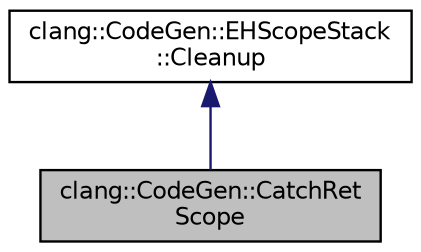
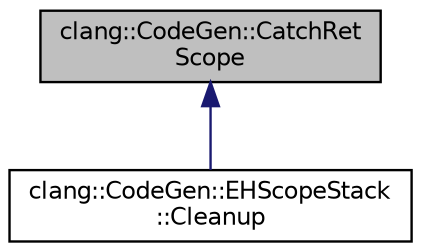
(211, 138) -> (211, 138)
